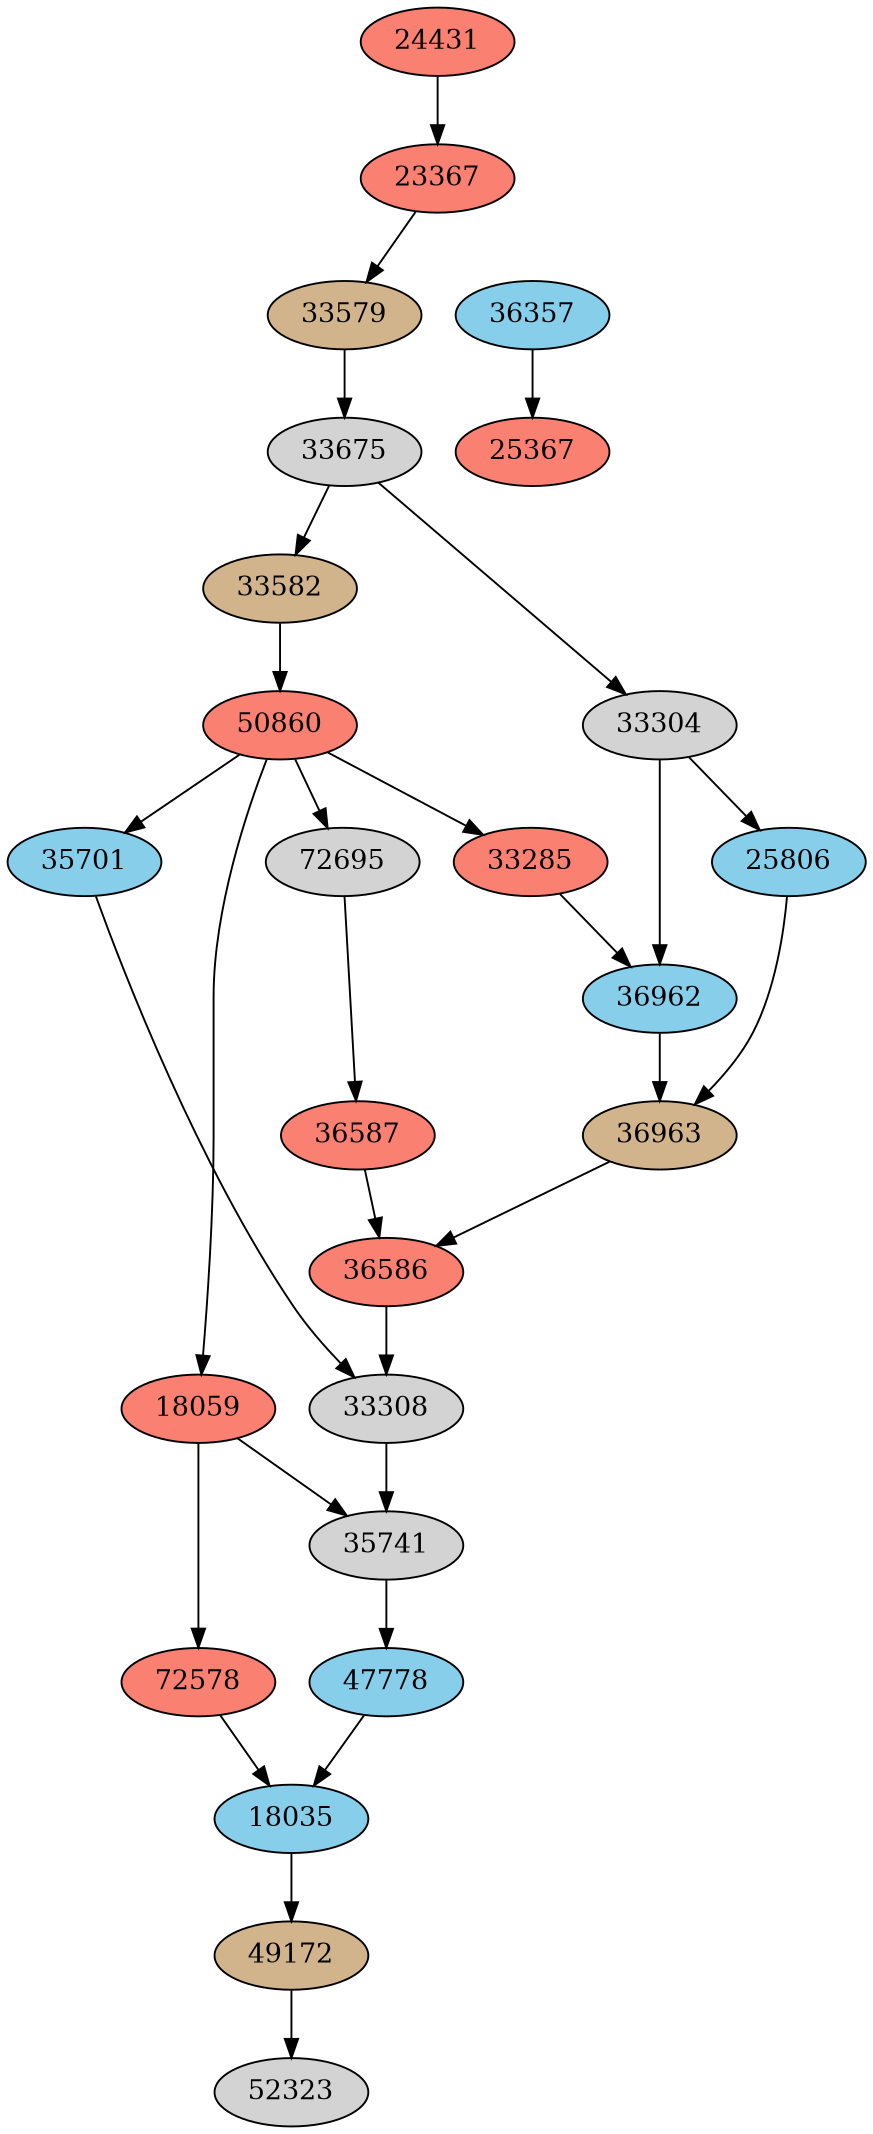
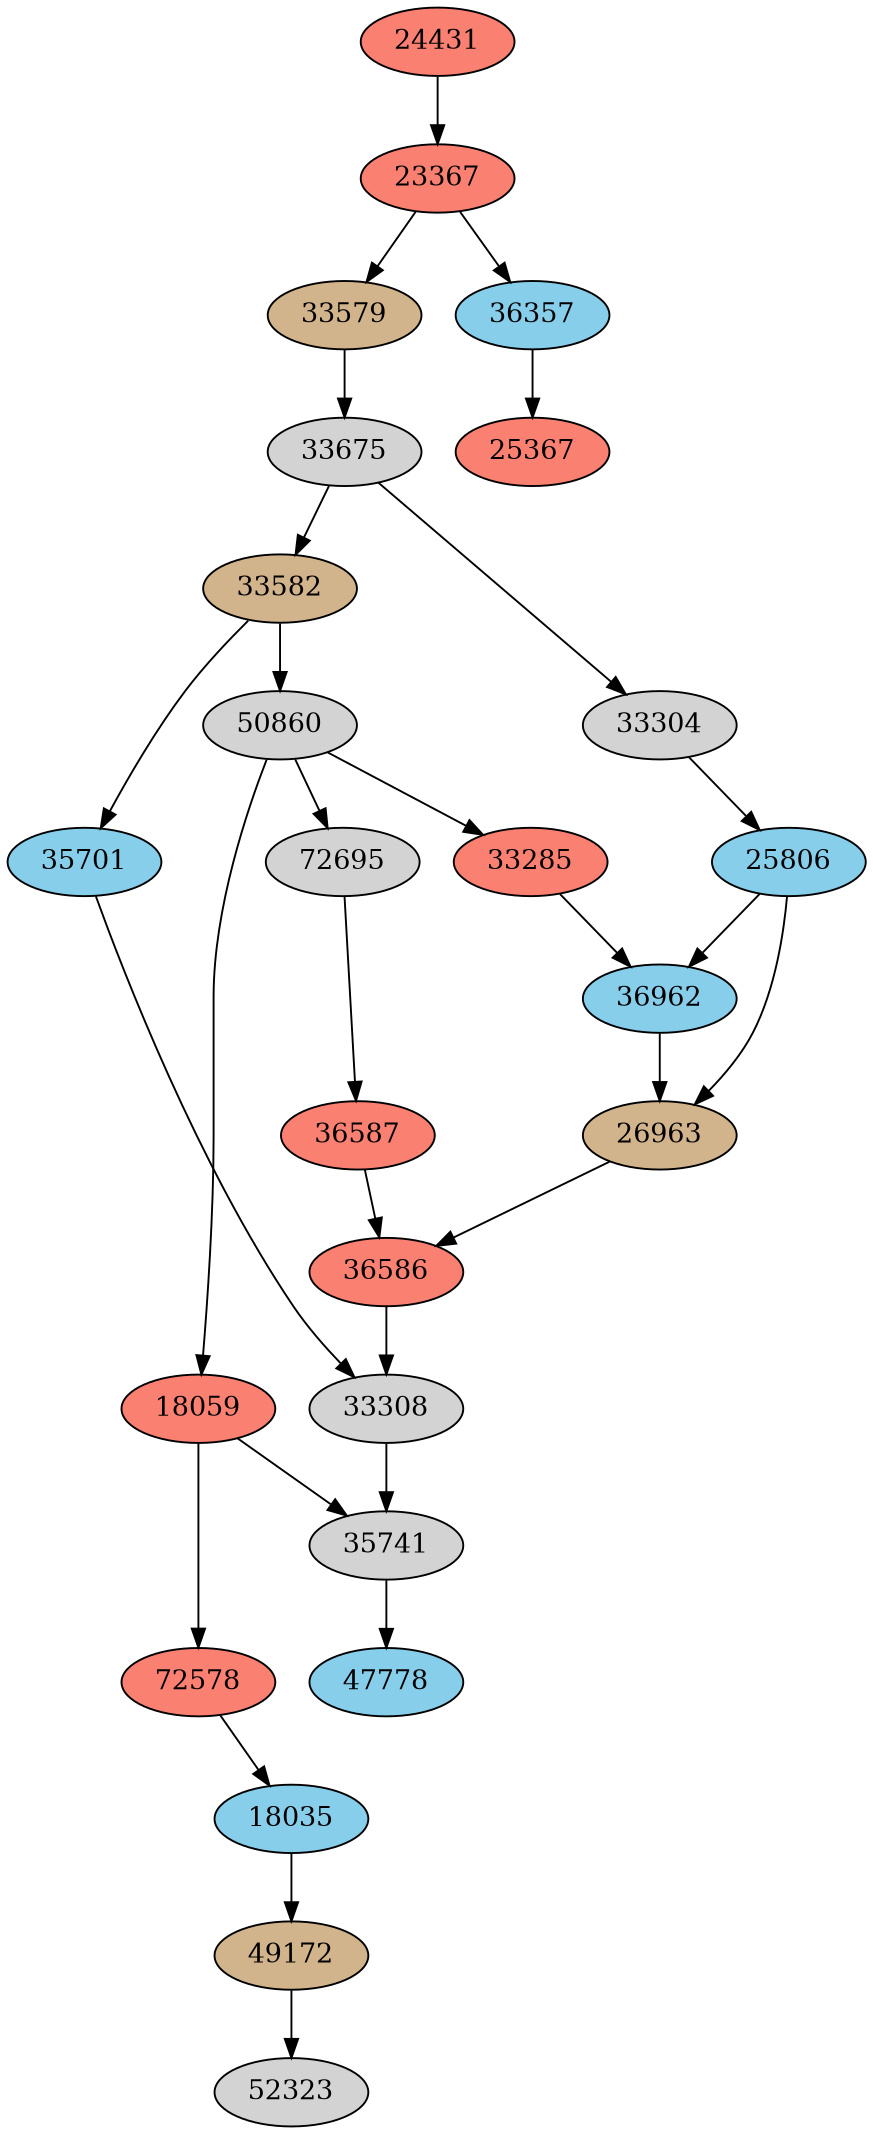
none -> (480, 239)
(280, 725) -> (280, 725)
(190, 788) -> (171, 710)
(660, 852) -> (731, 923)
(660, 1135) -> (660, 1135)
(344, 1743) -> none
